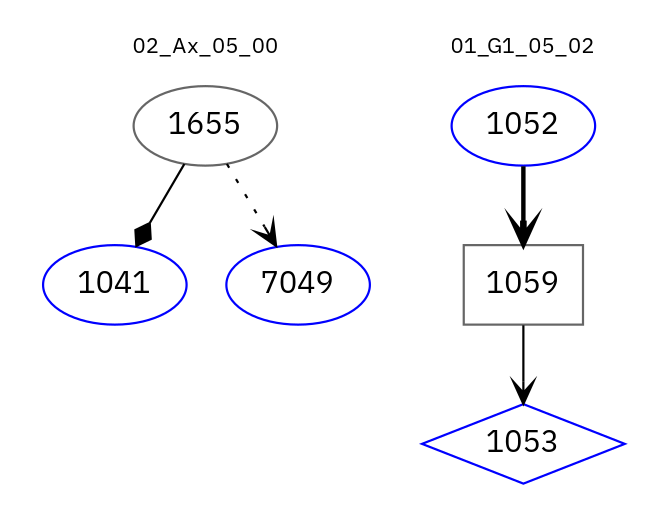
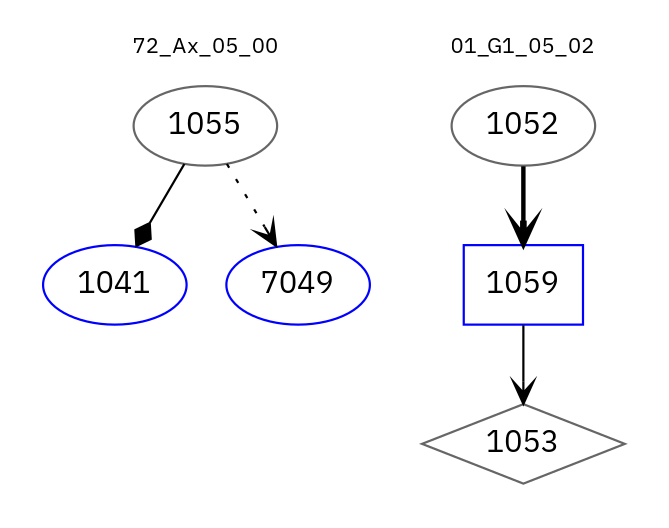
(206, 47) -> (206, 47)
(205, 126) -> (205, 126)
(523, 126) -> (523, 126)
(523, 285) -> (523, 285)
(523, 444) -> (523, 444)
